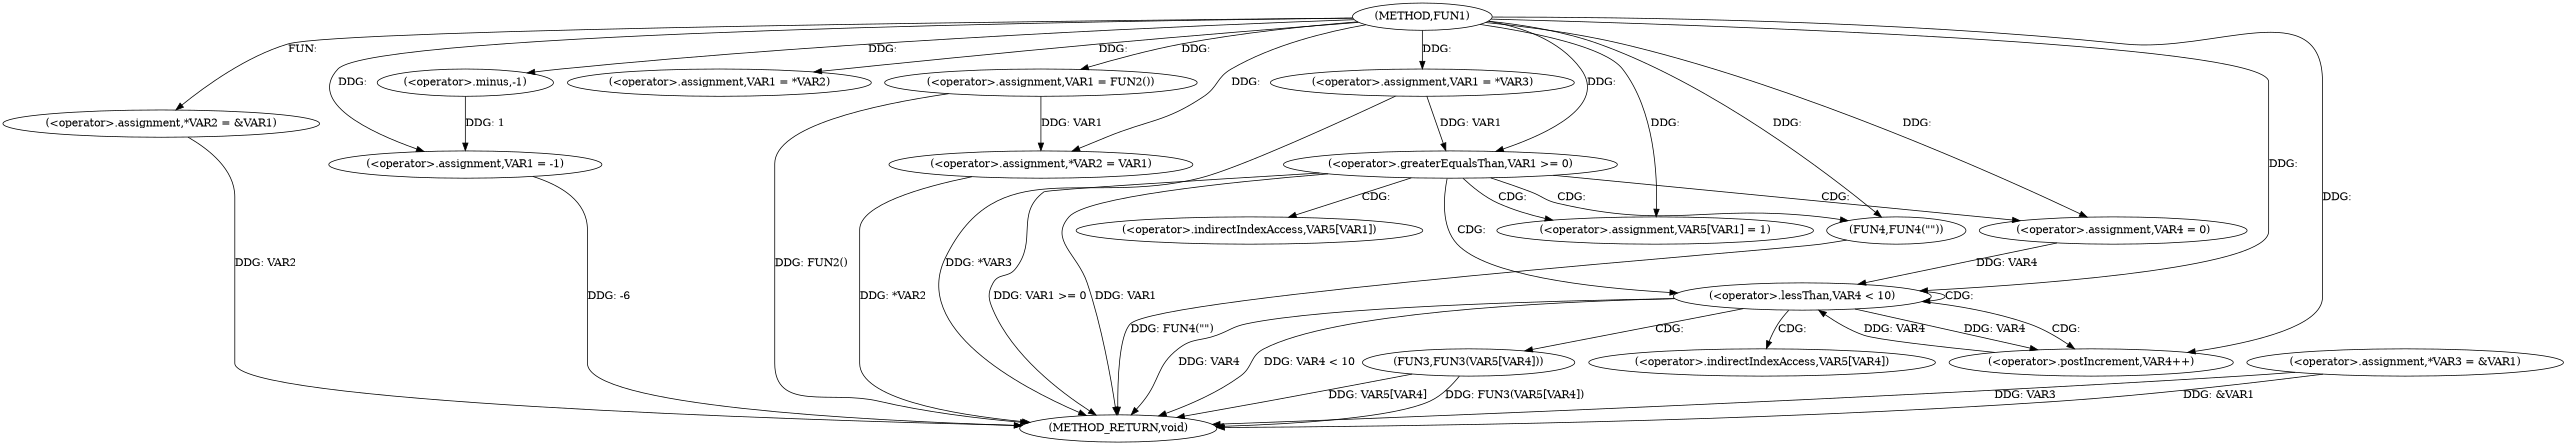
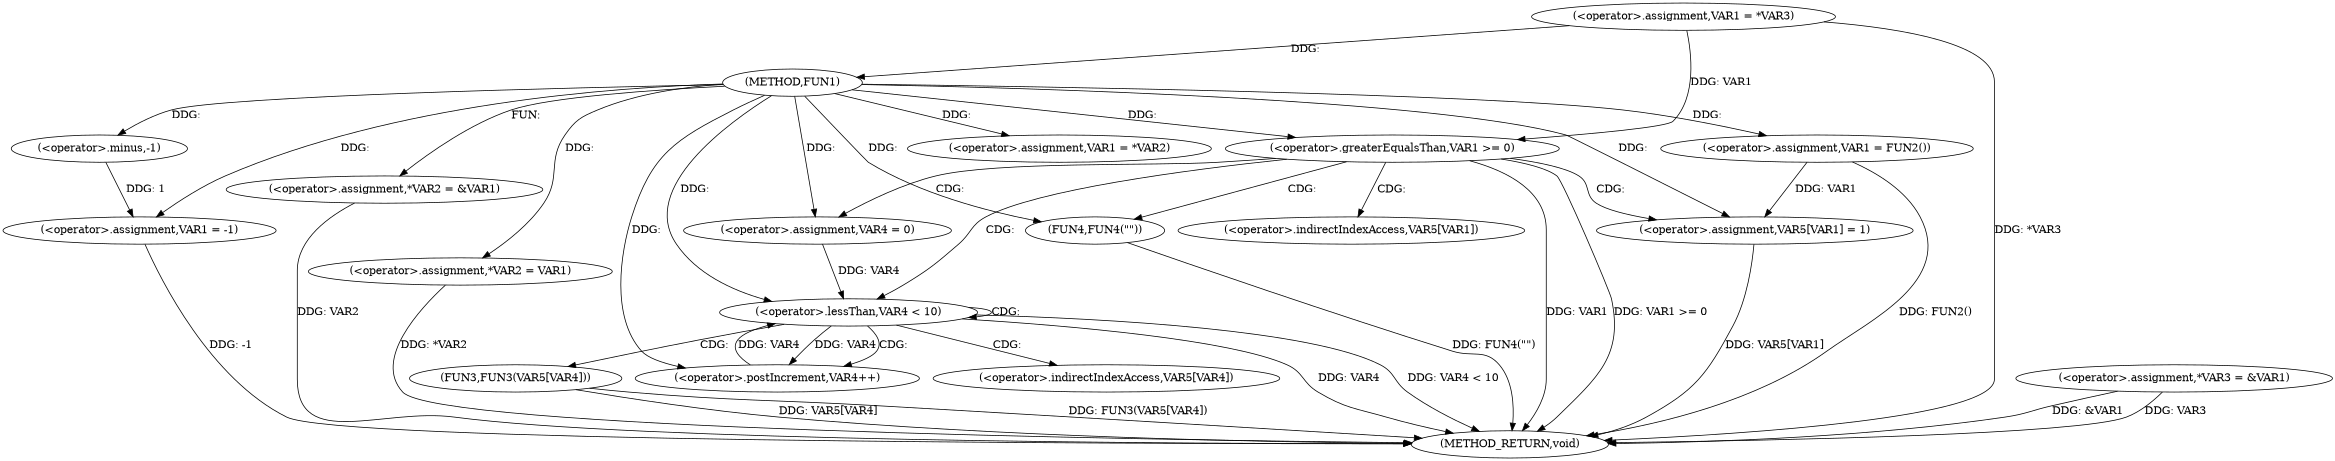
(1422, 46) -> (1217, 51)
(1041, 120) -> (1788, 187)
(609, 297) -> (231, 345)
none -> (1708, 367)
